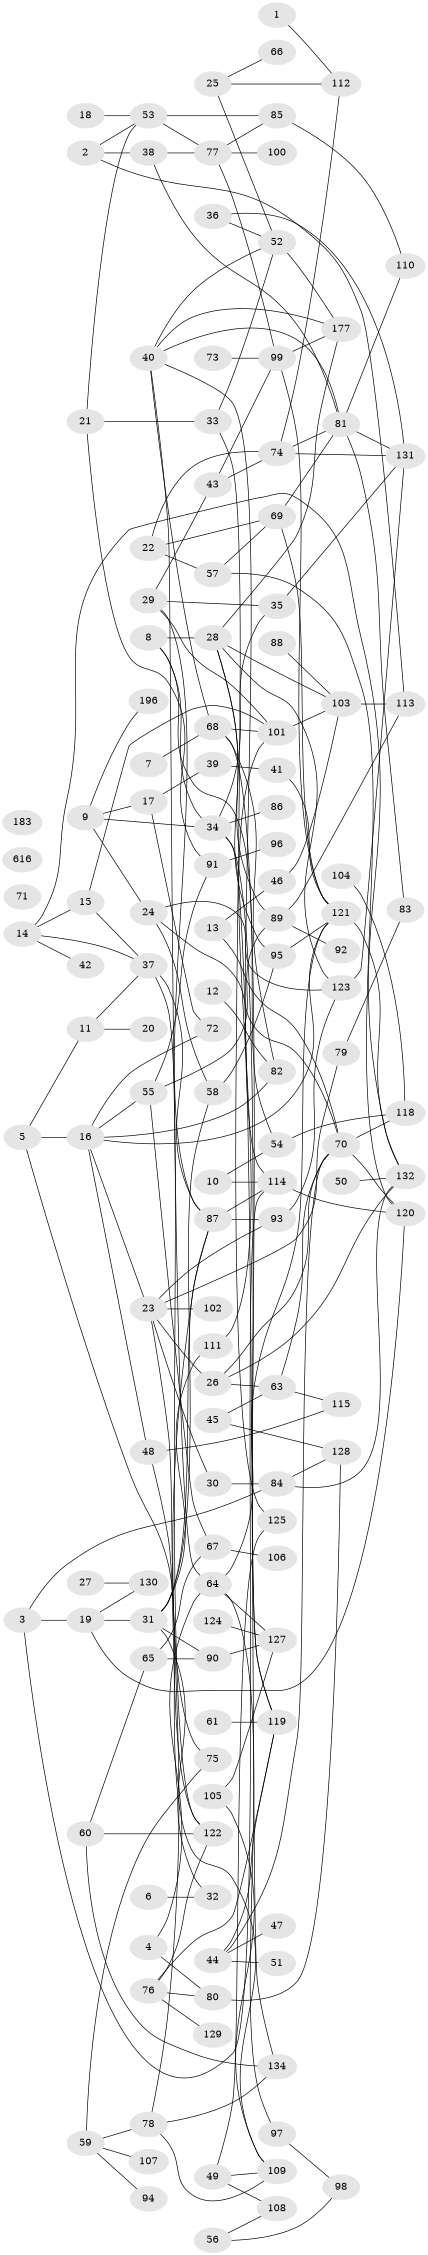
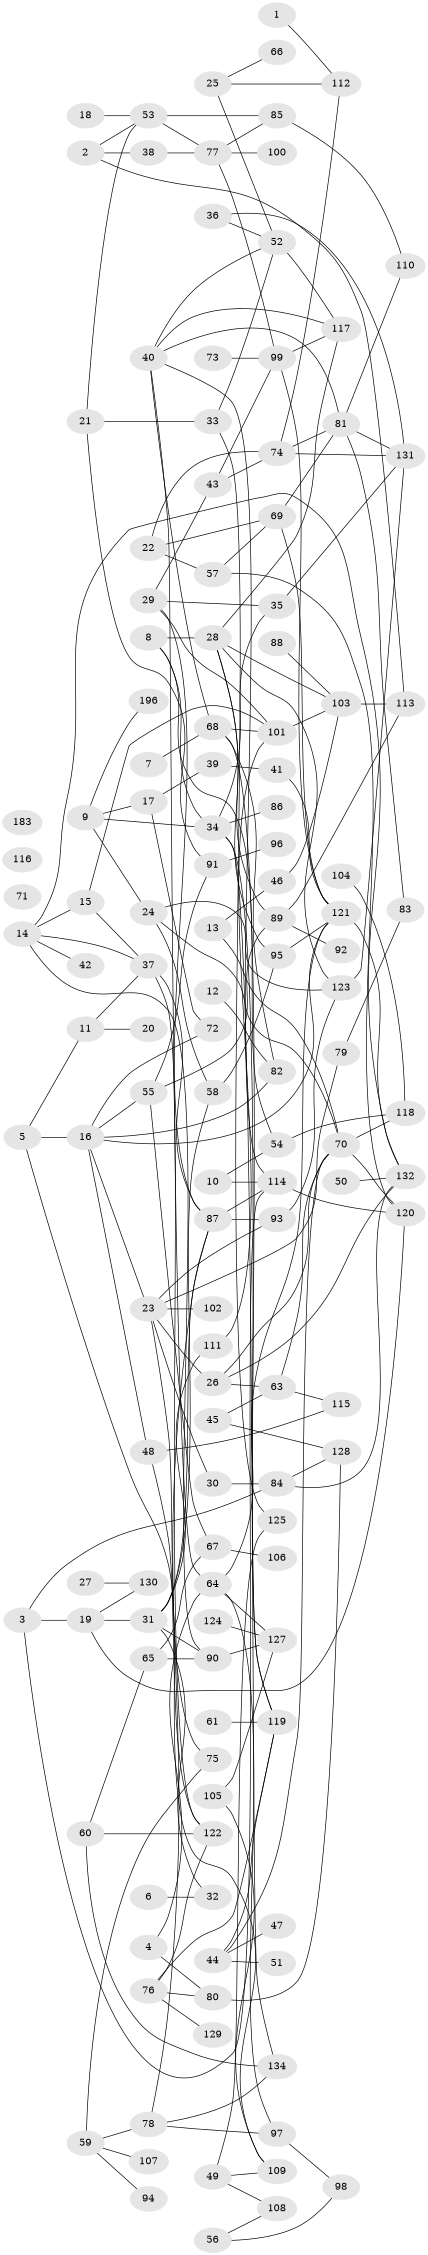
(252, 284) -> none
(341, 329) -> (341, 329)
(22, 860) -> (22, 860)
none -> (187, 1148)
(195, 2196) -> (213, 2130)
